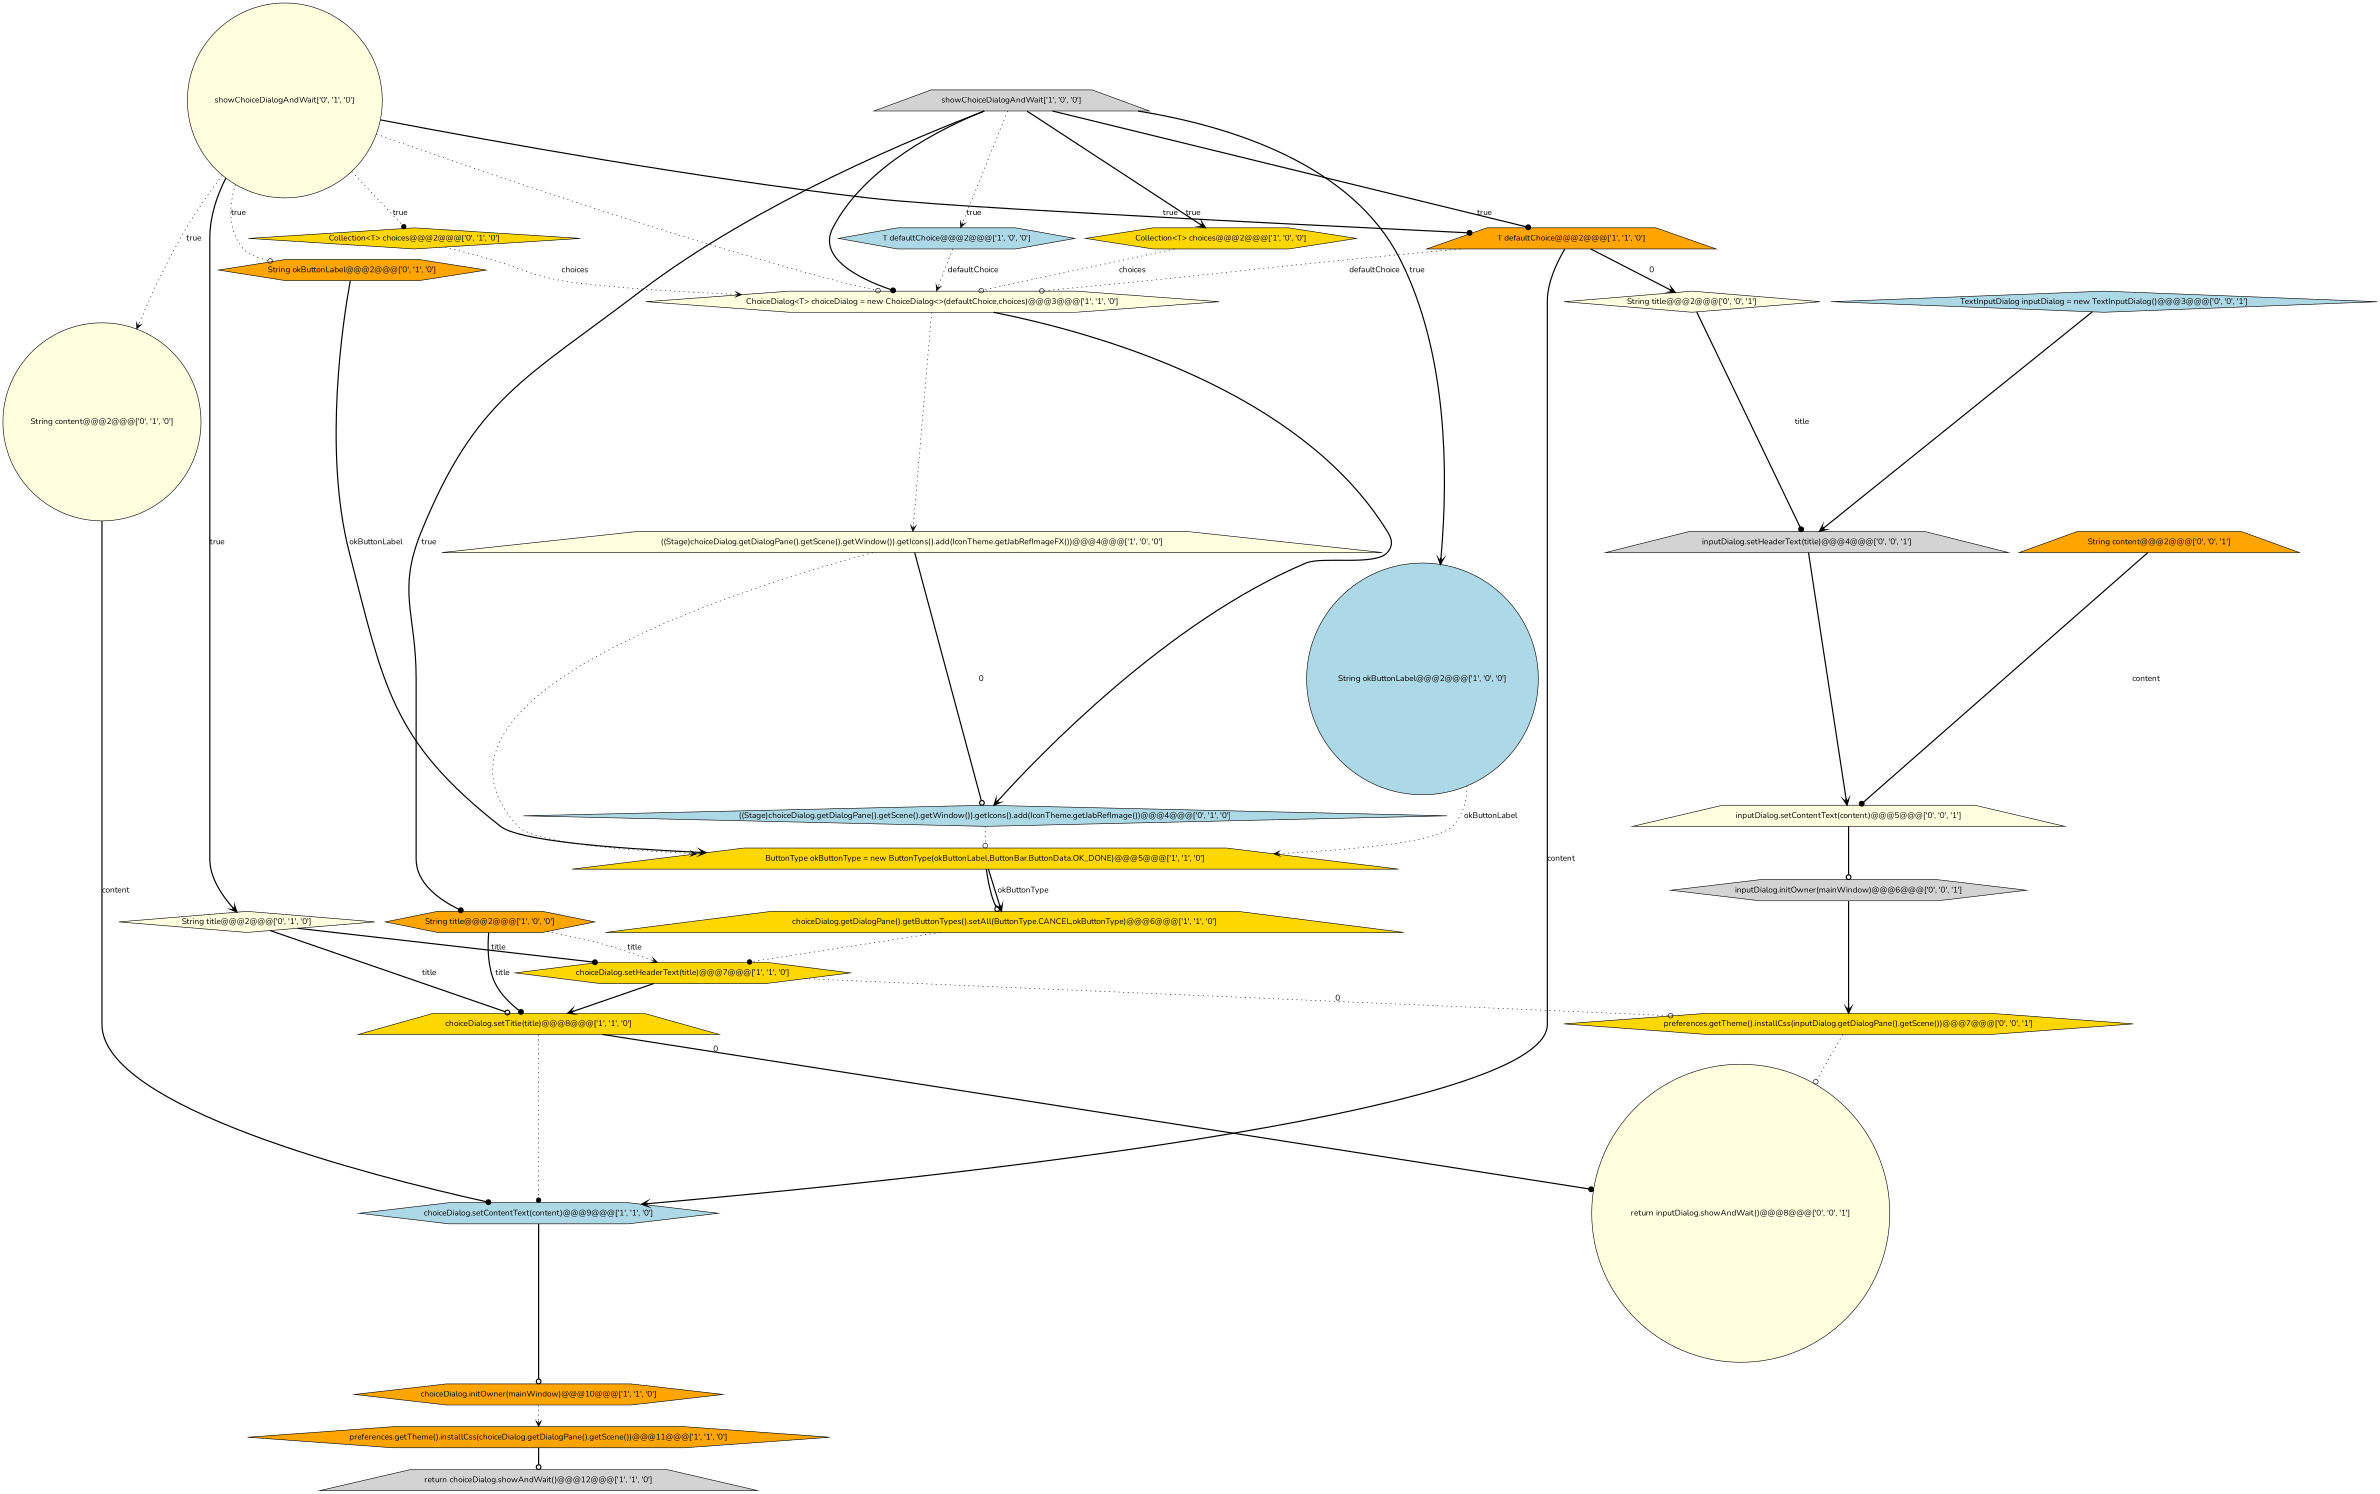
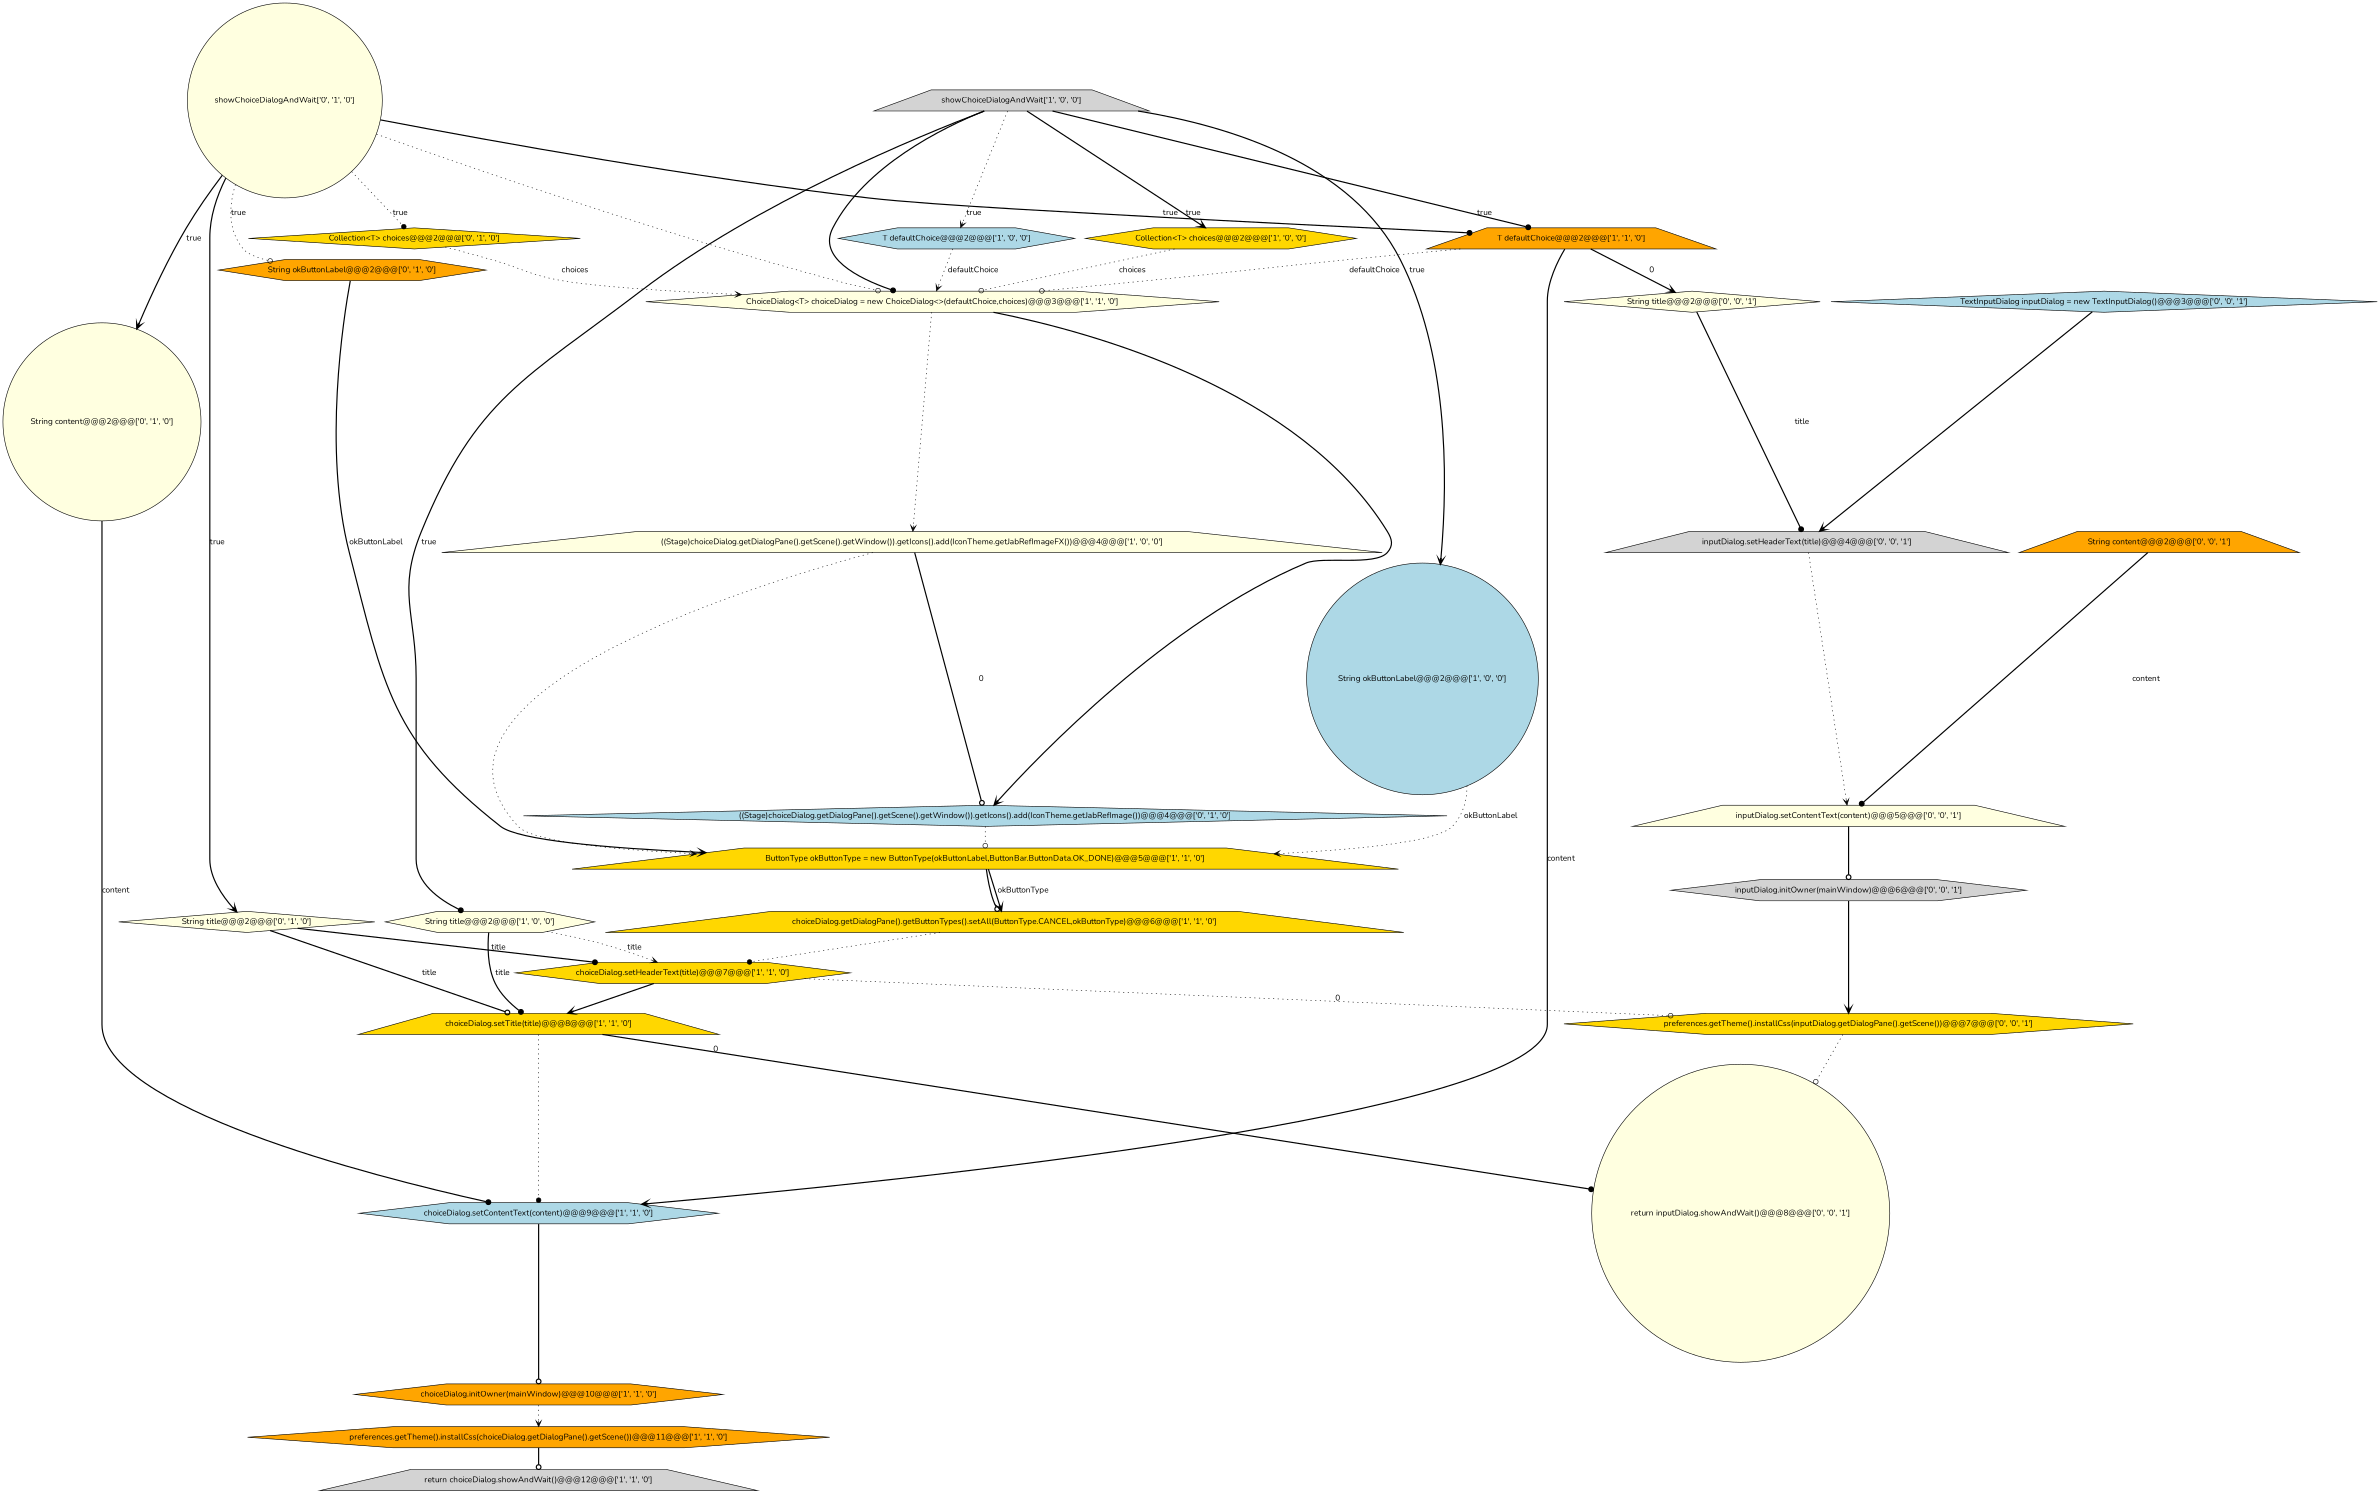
(176, 247) -> (176, 247)
(1827, 676) -> (1827, 676)
(490, 922) -> (490, 922)
